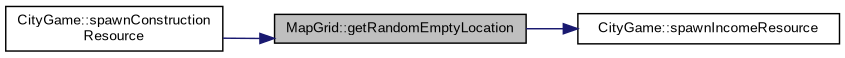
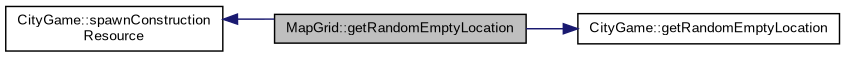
(709, 29) -> (709, 29)
(241, 38) -> (256, 19)
